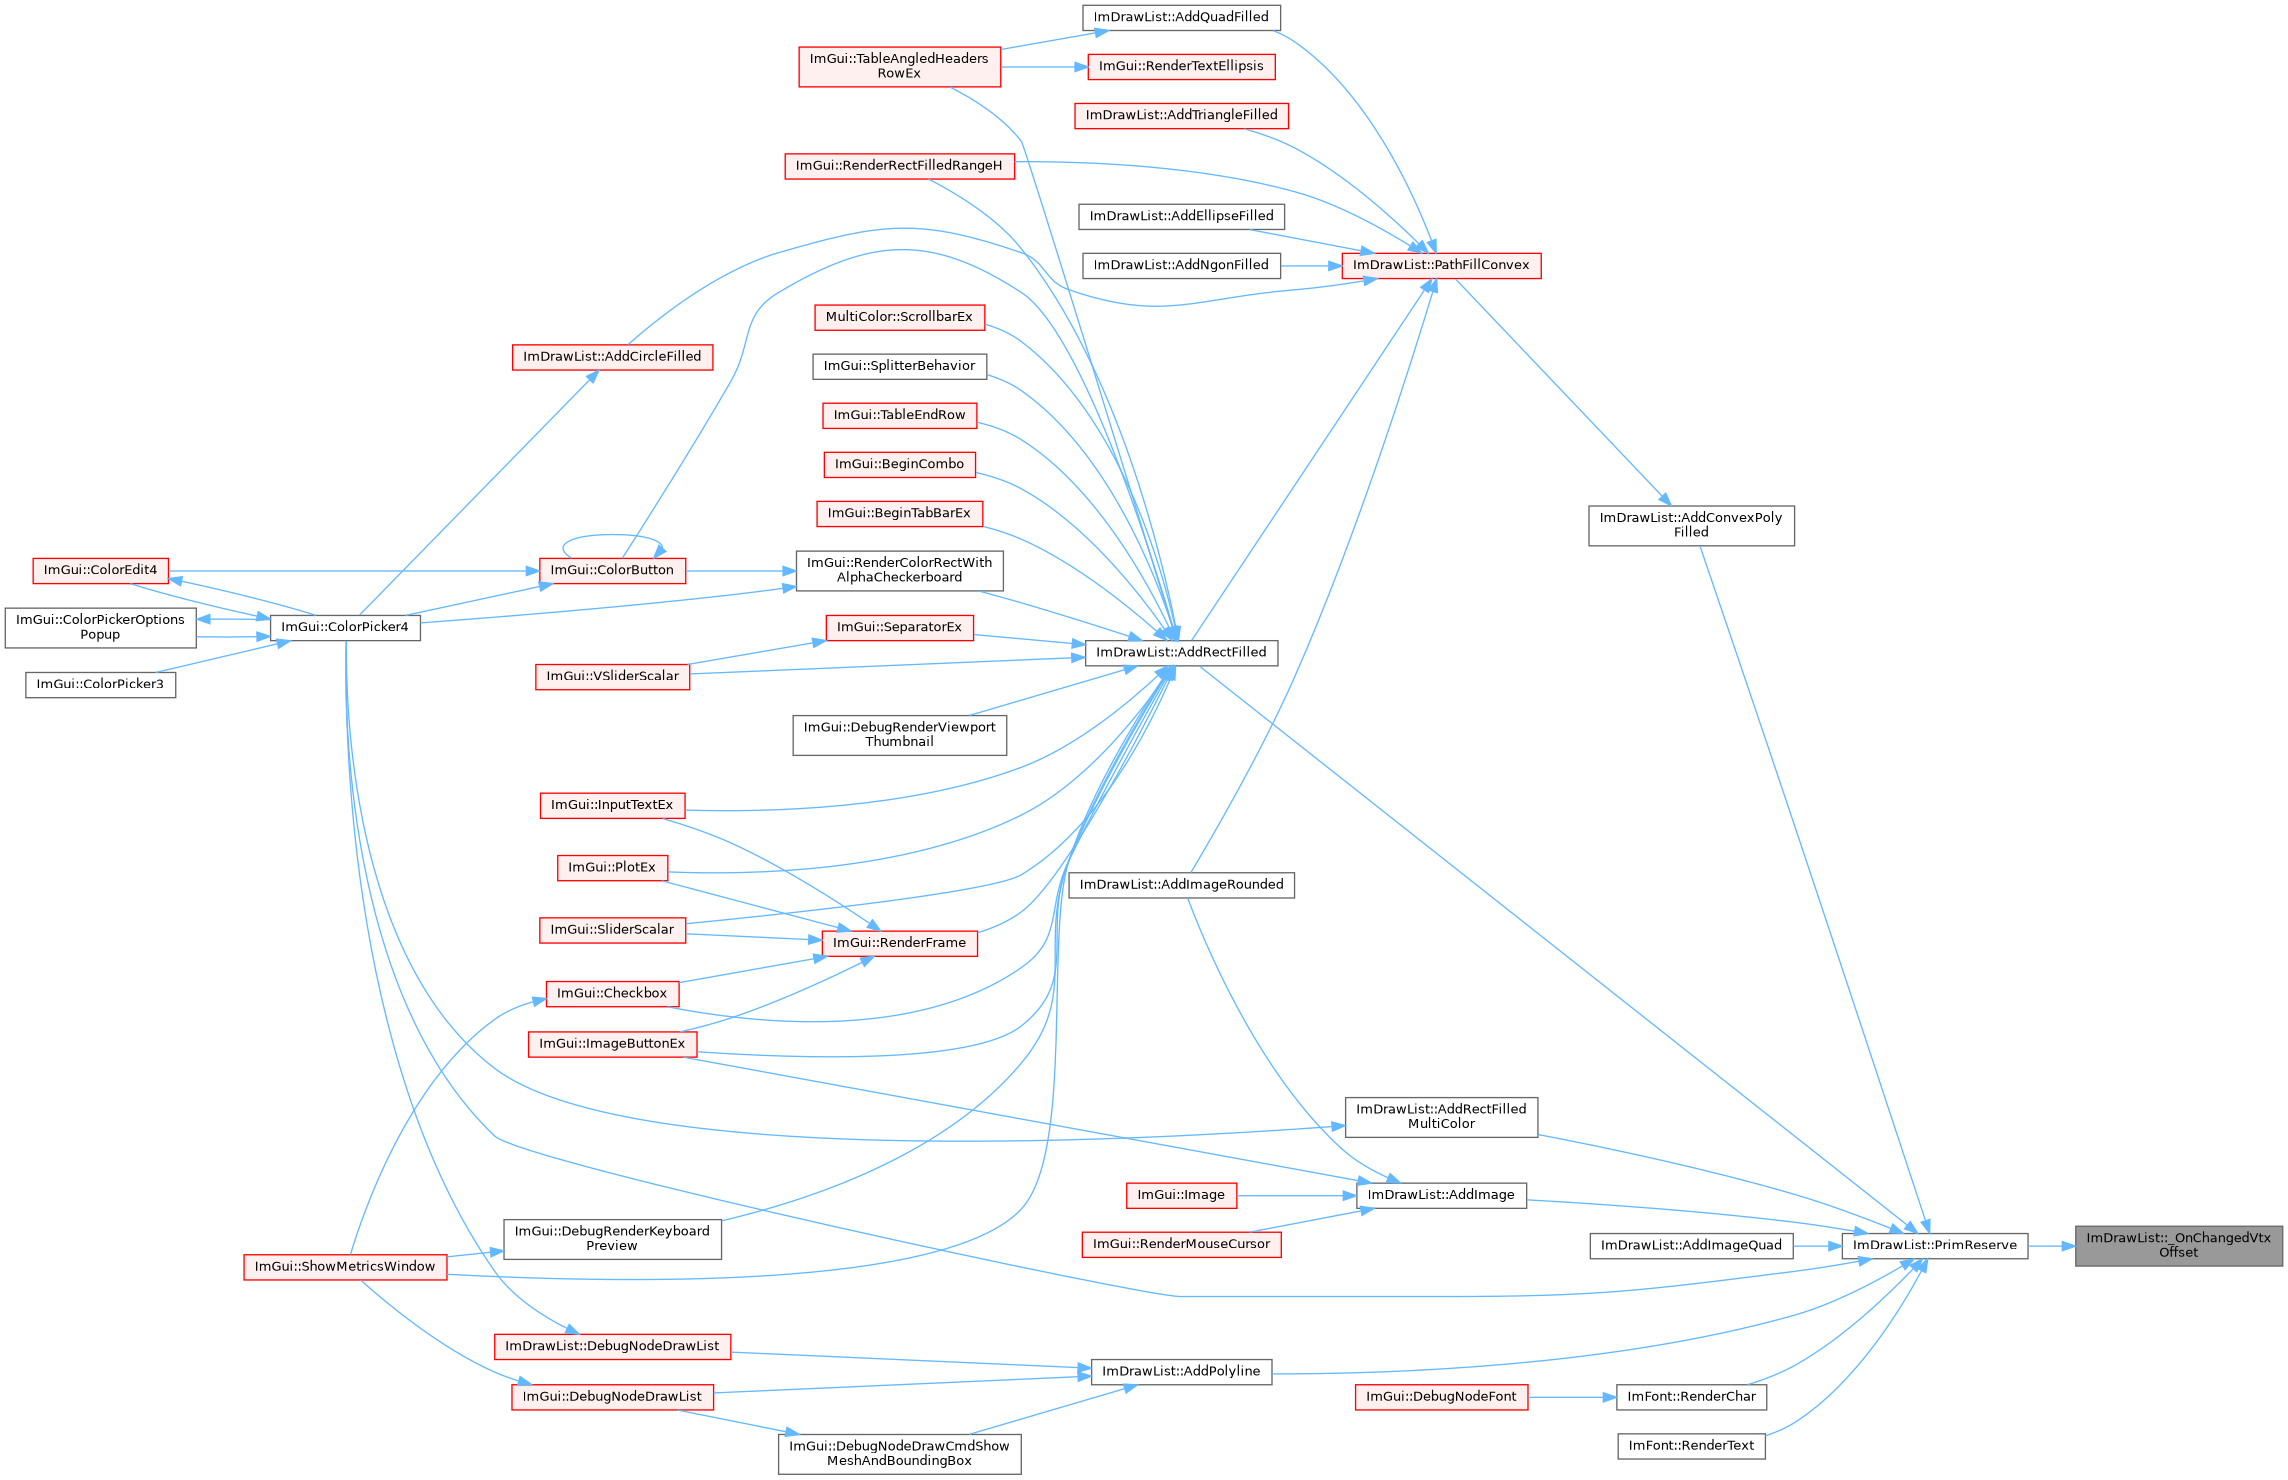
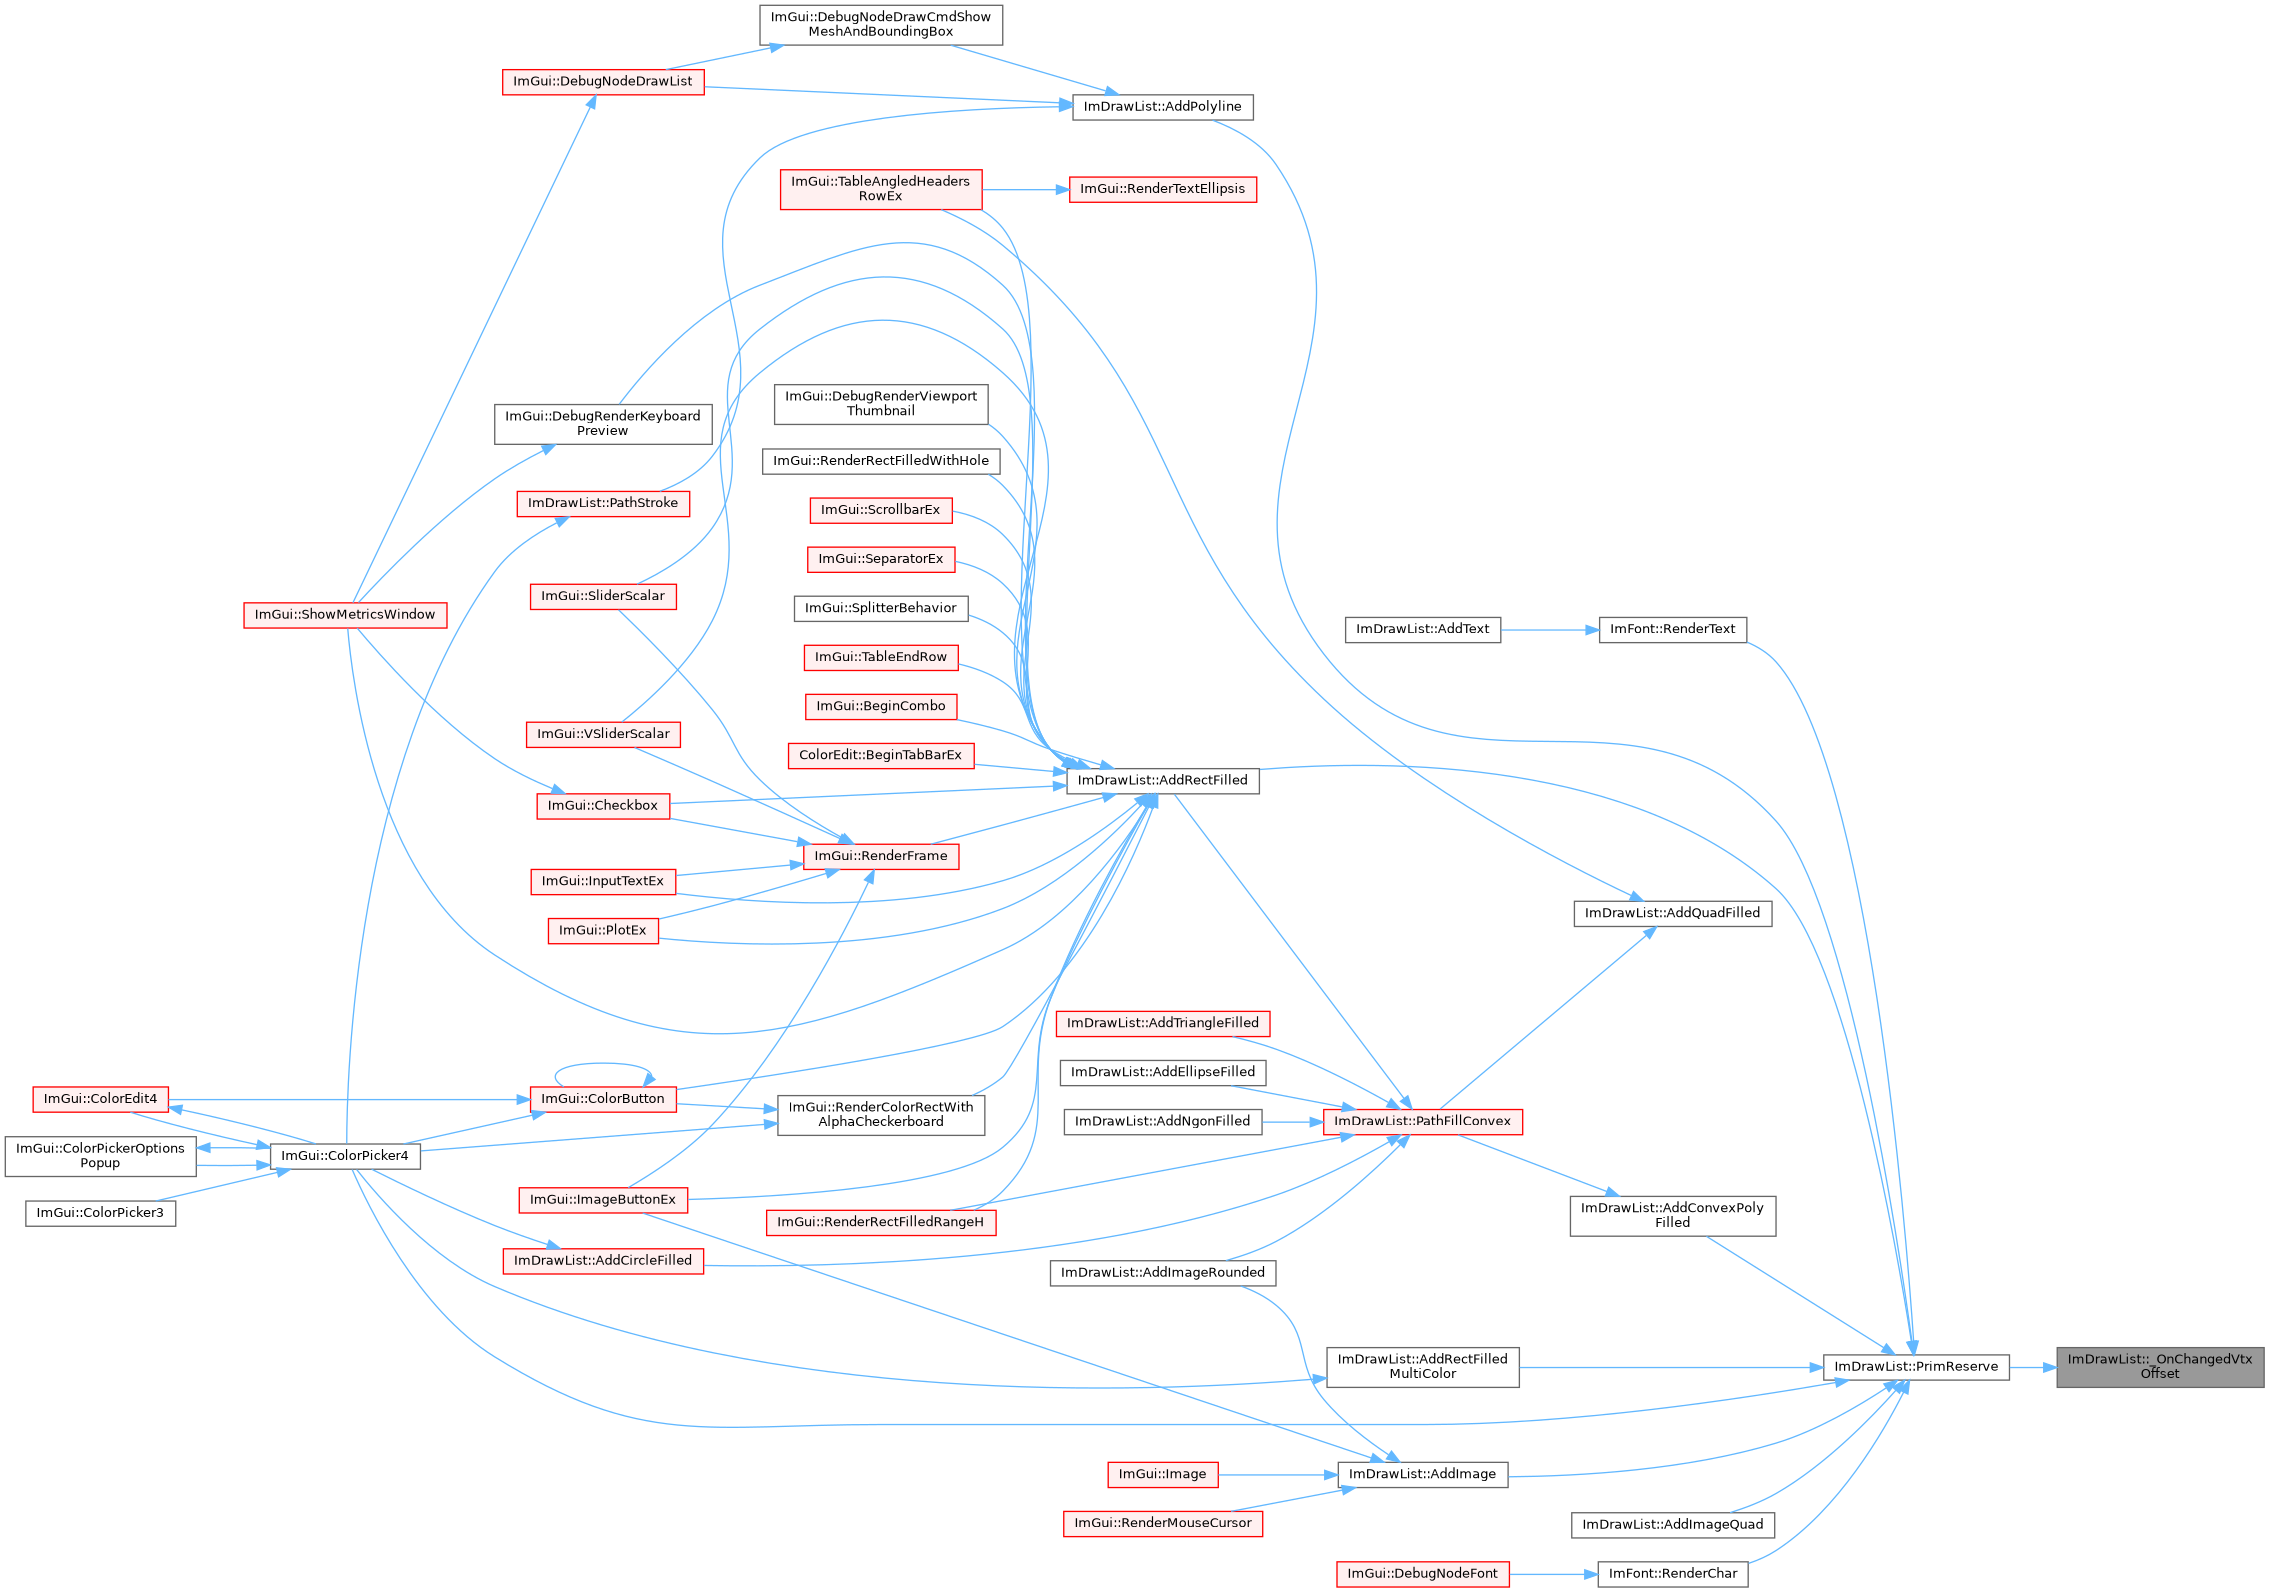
(1370, 121) -> (1543, 1022)
(900, 318) -> (881, 511)
none -> (881, 462)
(900, 514) -> (881, 756)
none -> (1423, 630)
(750, 654) -> (738, 792)
(613, 1347) -> (604, 504)
